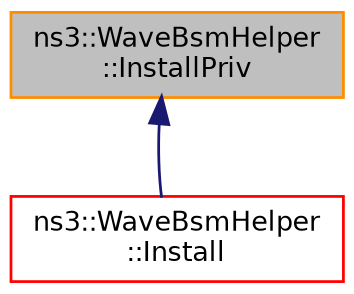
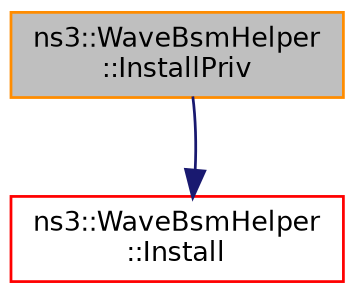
(159, 161) -> (196, 133)
